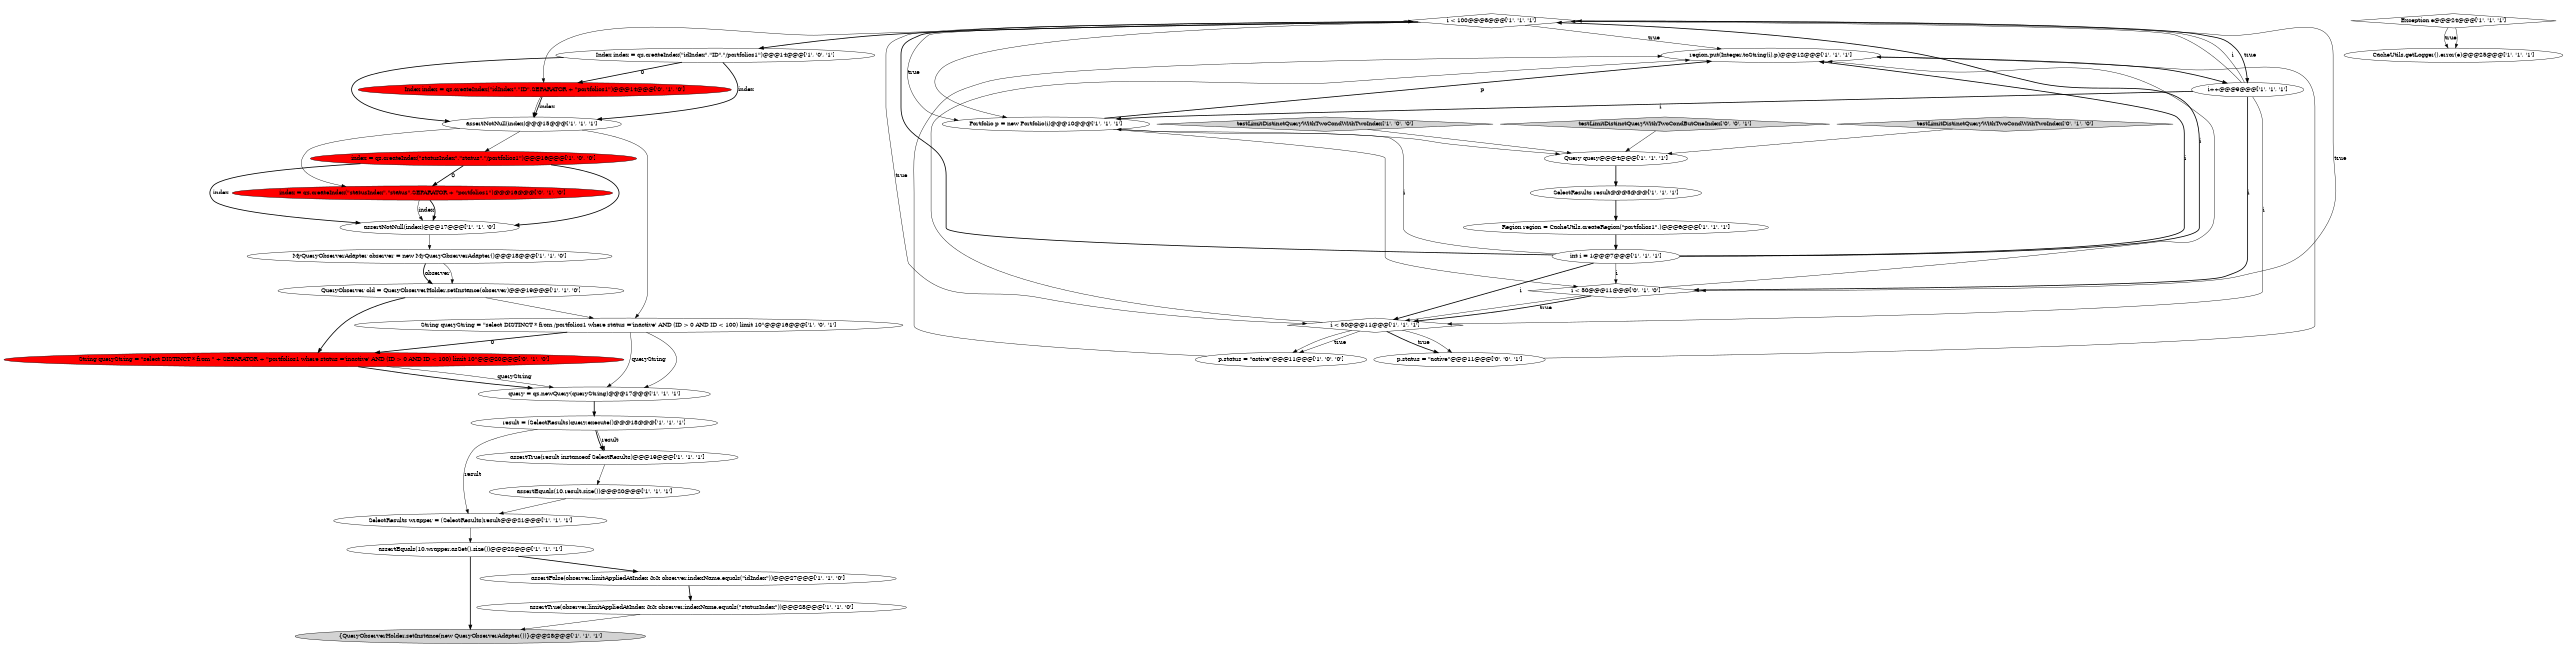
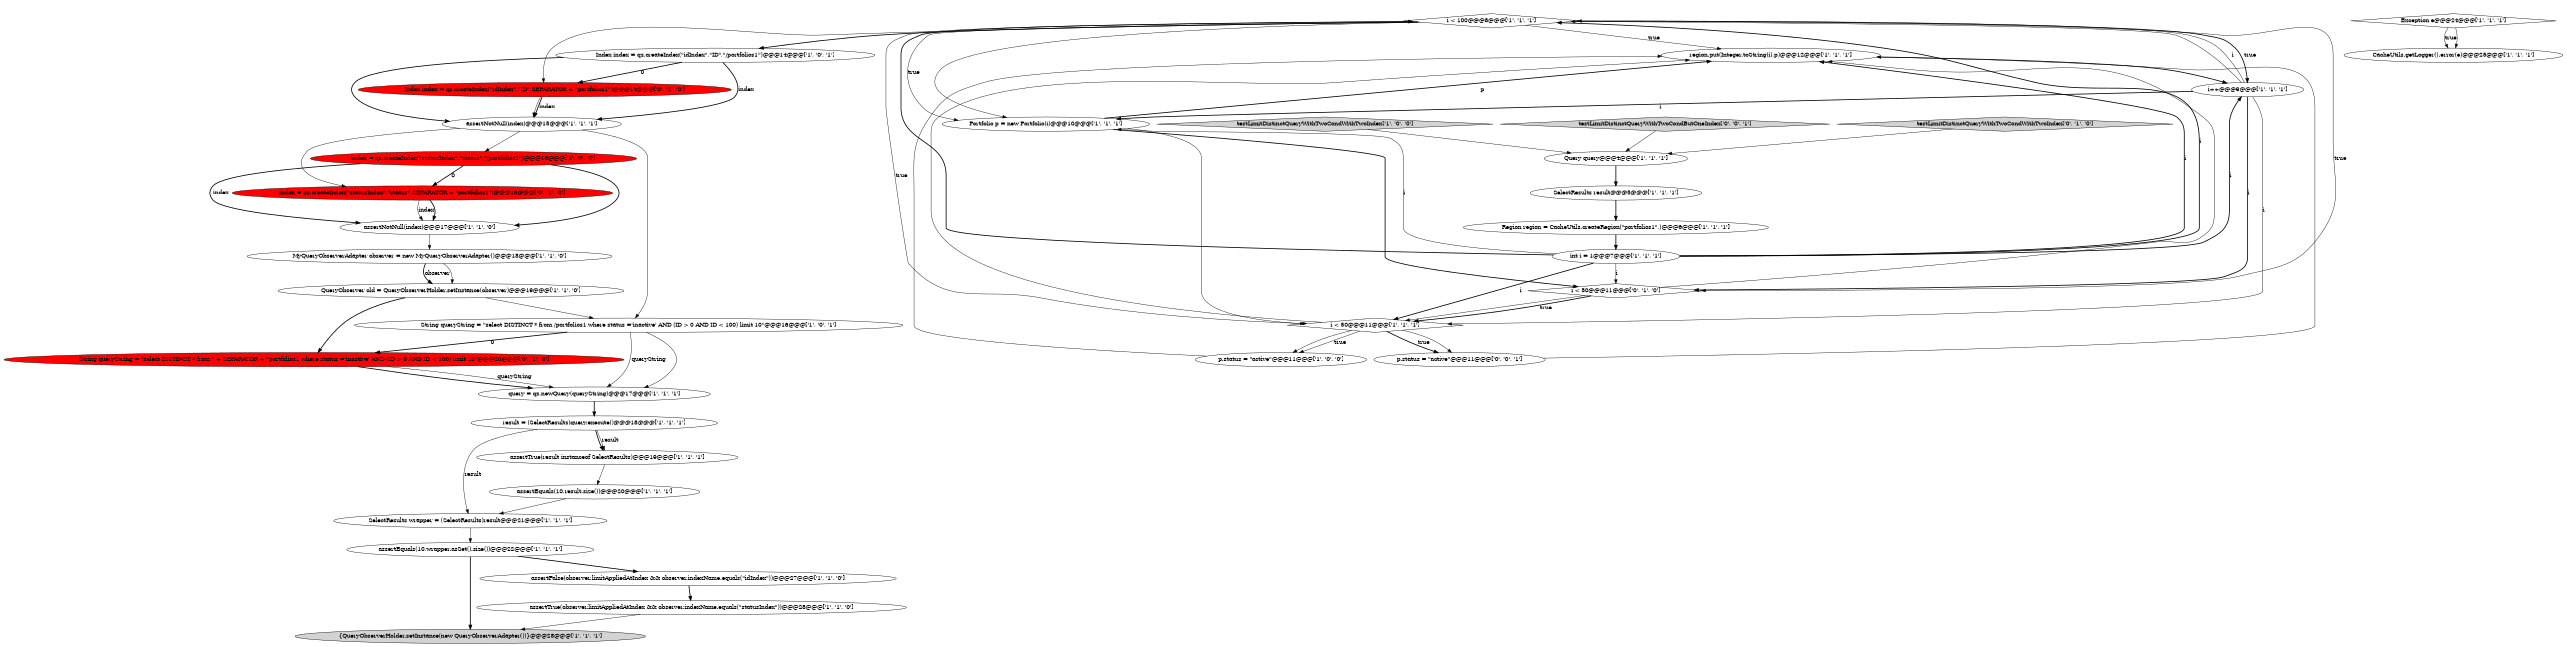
(1403, 138) -> (1201, 238)
(1385, 166) -> (1385, 166)
none -> (2122, 249)
